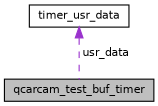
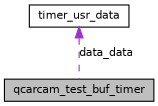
(105, 53) -> (105, 53)
